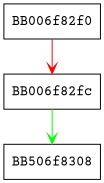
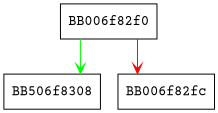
(52, 122) -> (80, 52)
